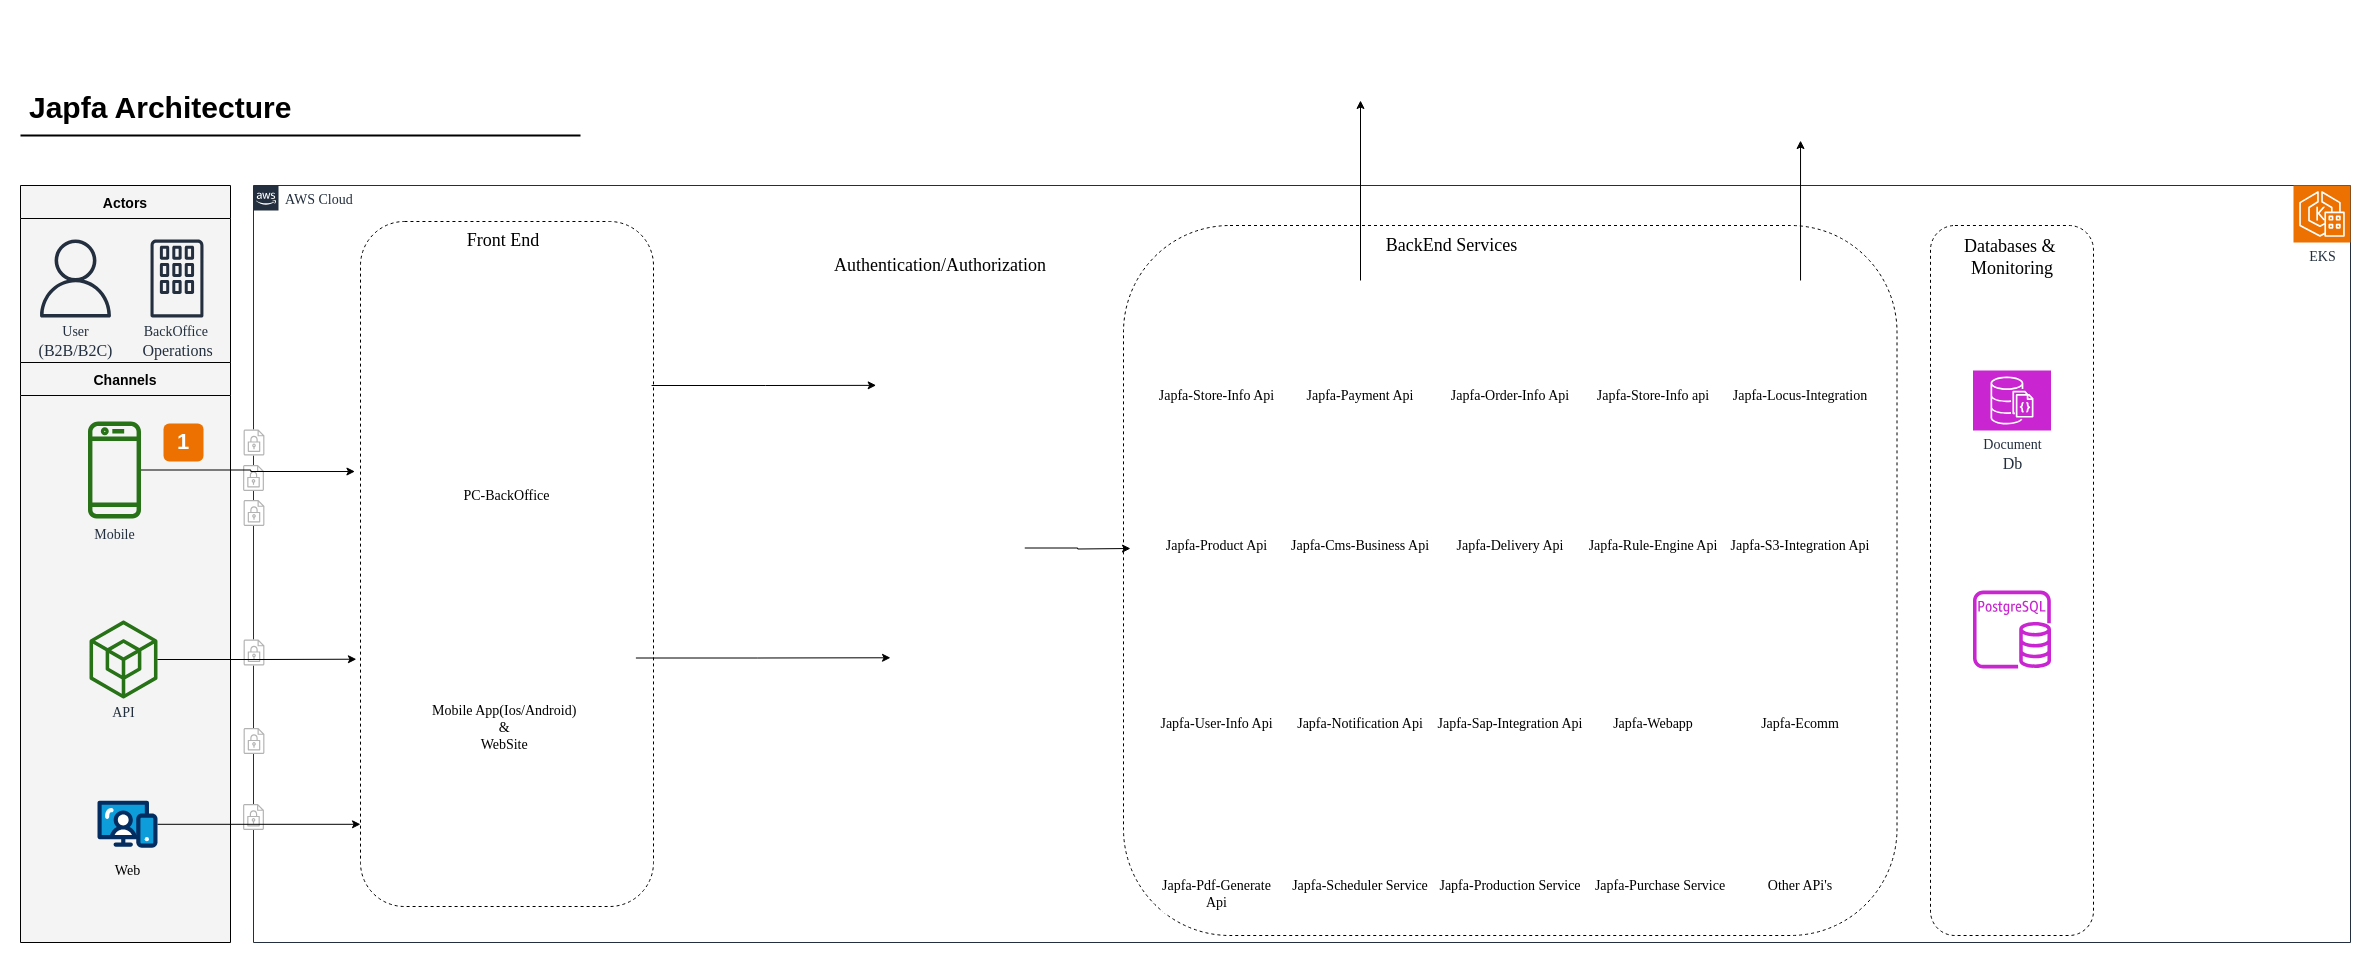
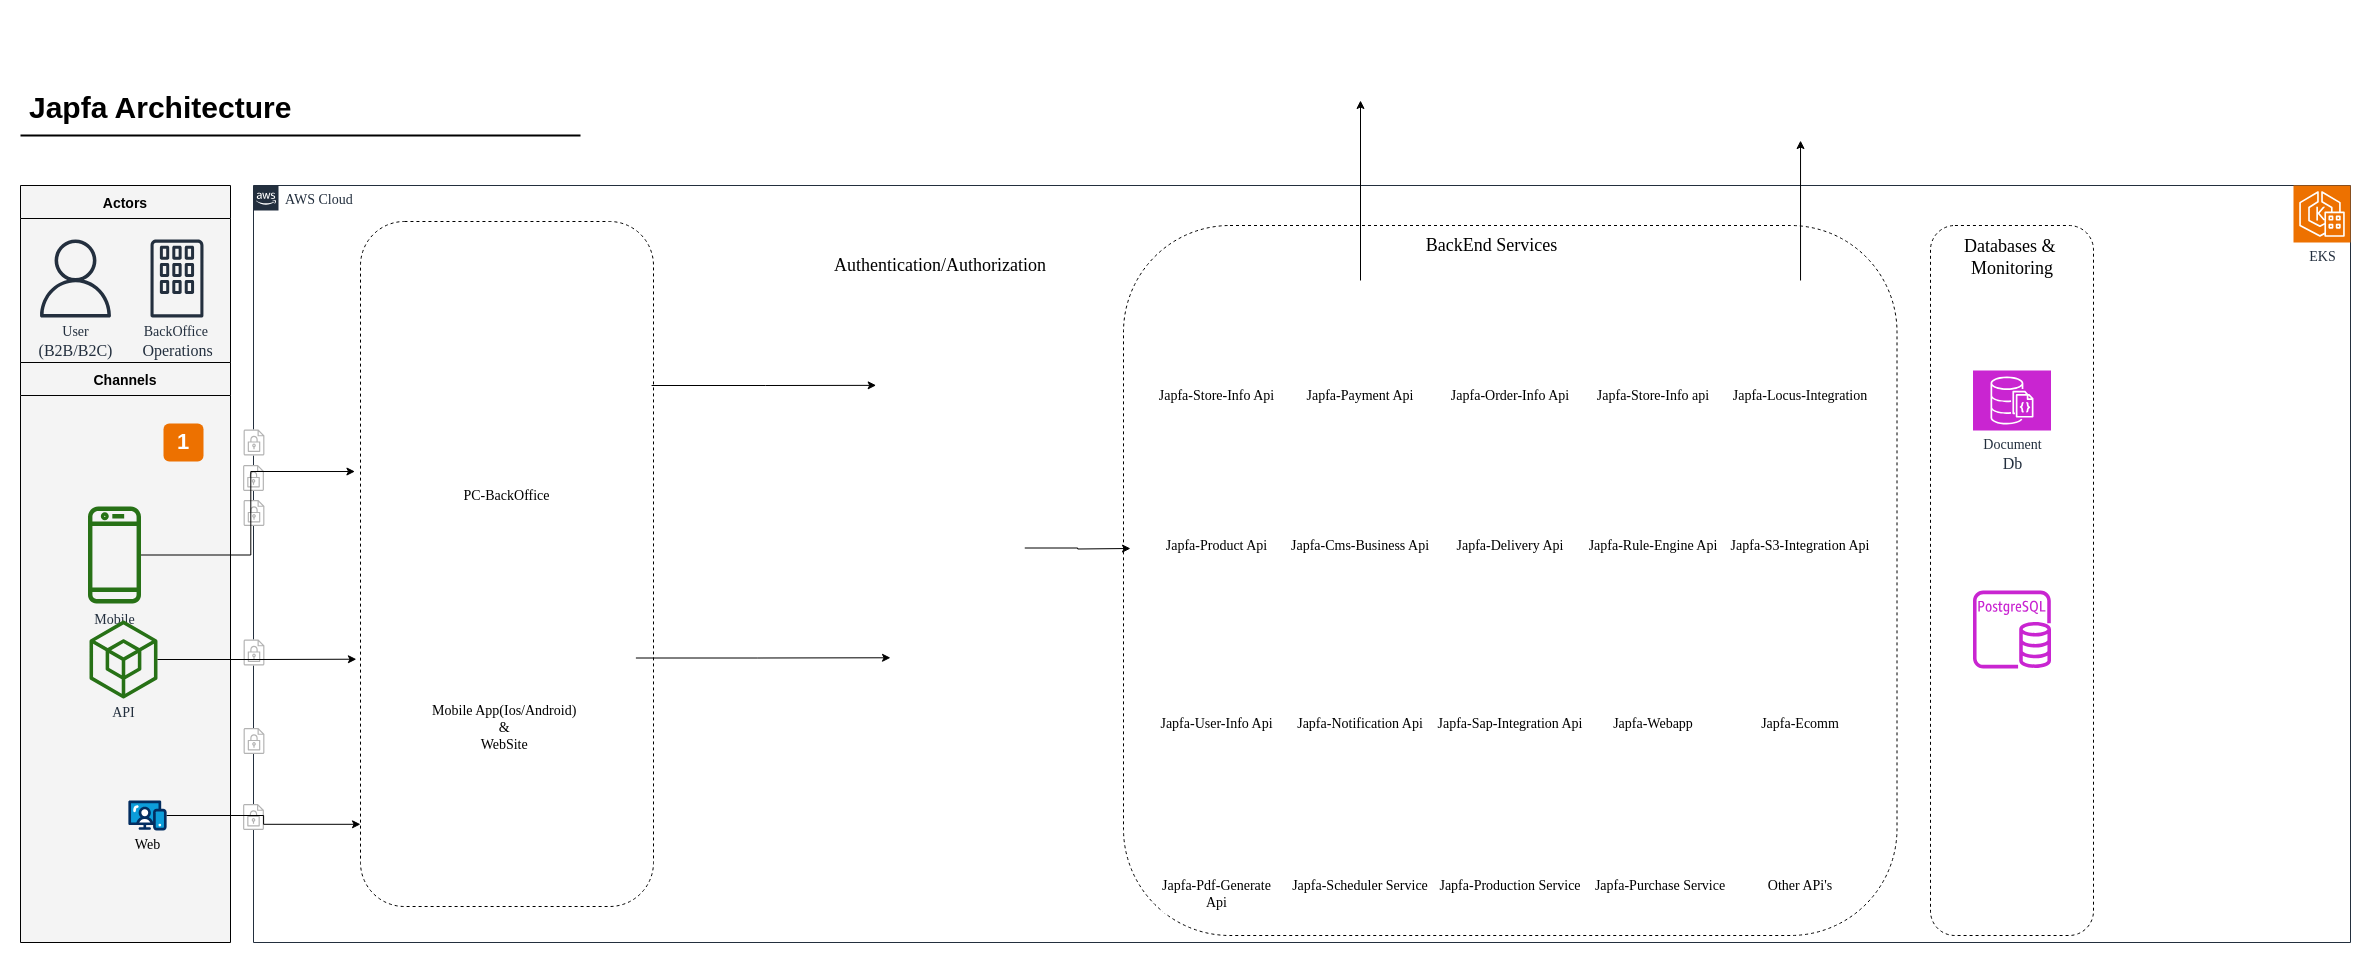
(504, 241) -> none
(1452, 246) -> (1492, 246)
(115, 470) -> (115, 555)
(128, 824) -> (148, 816)
